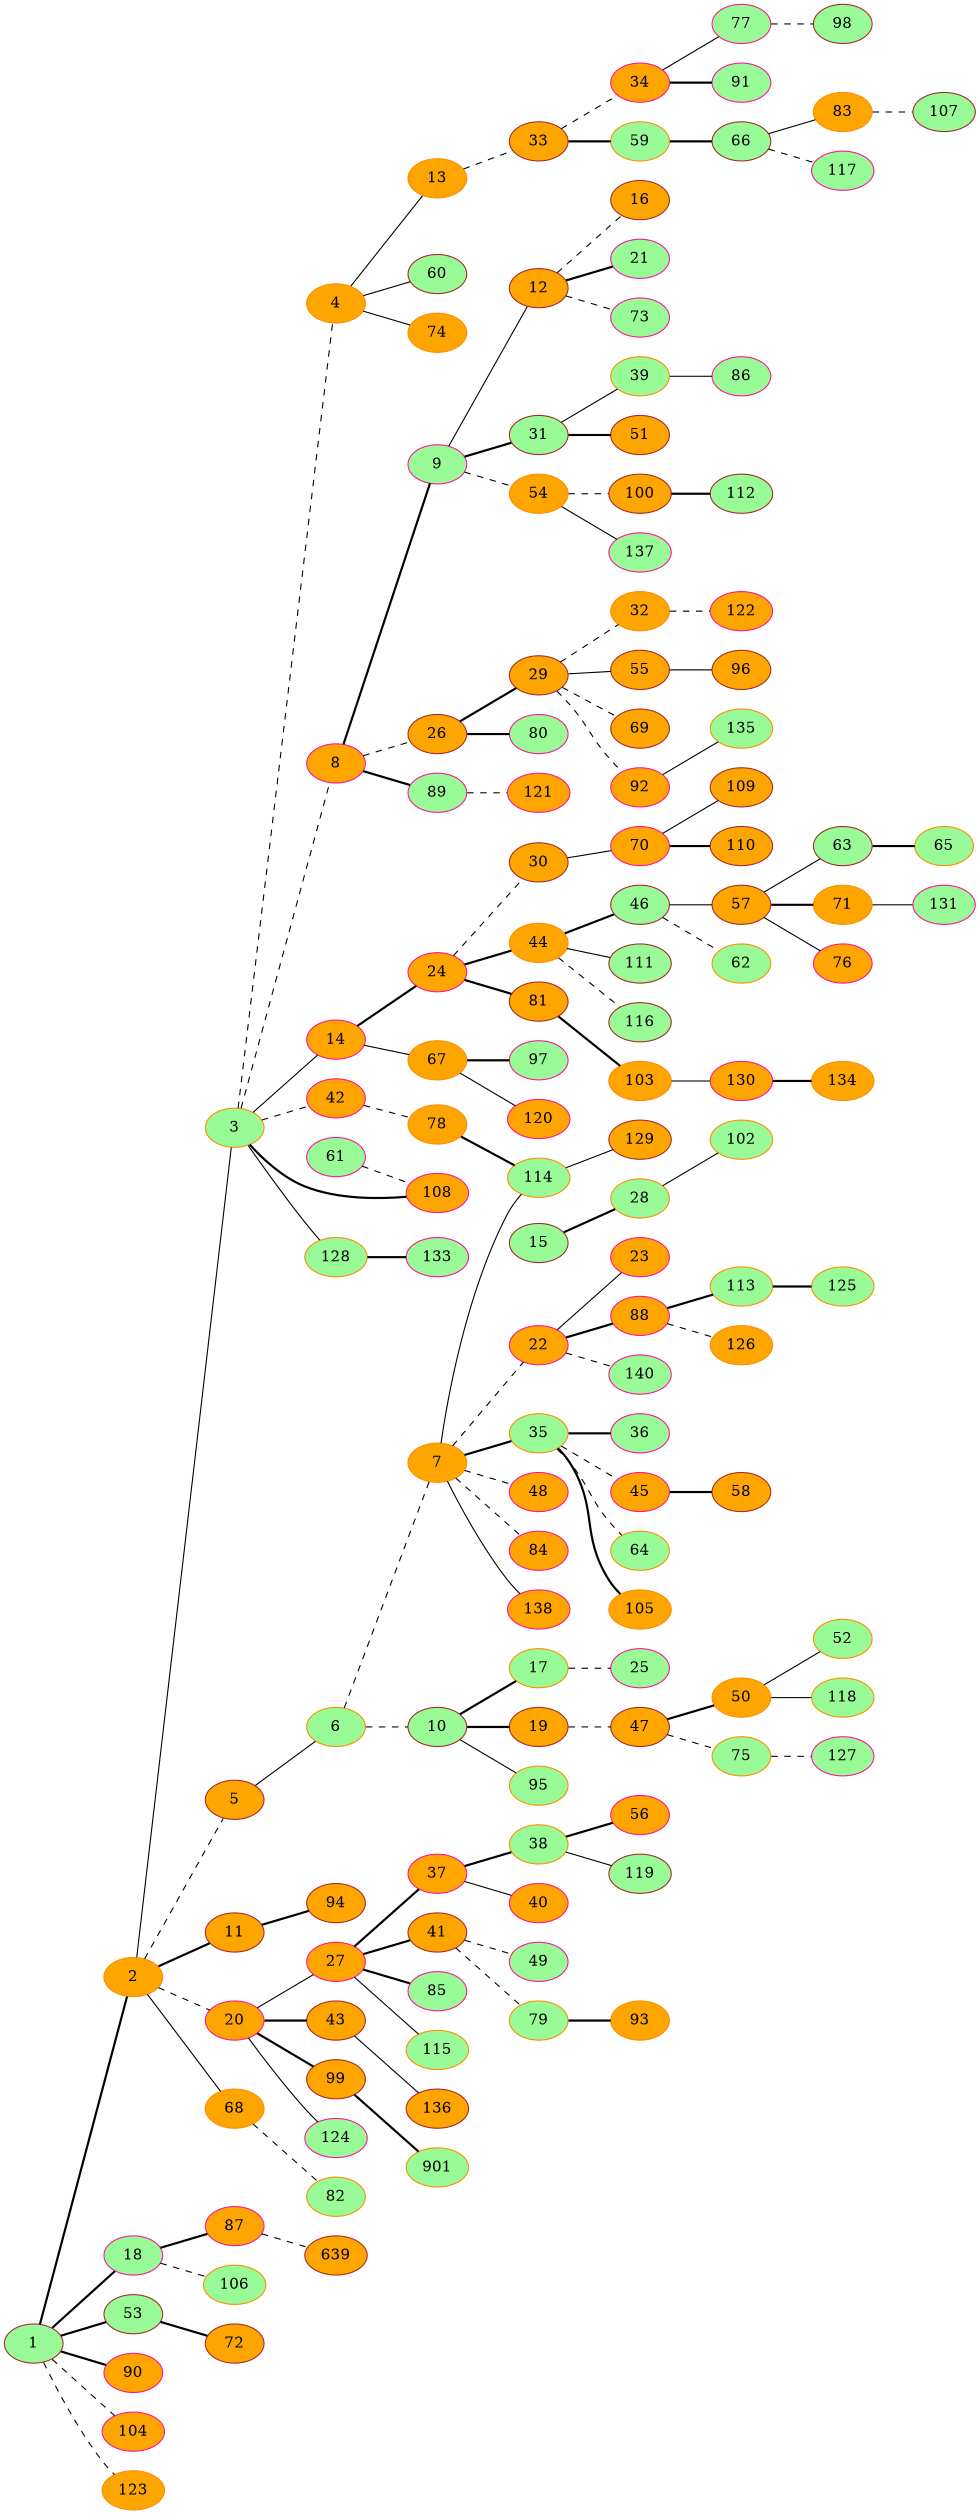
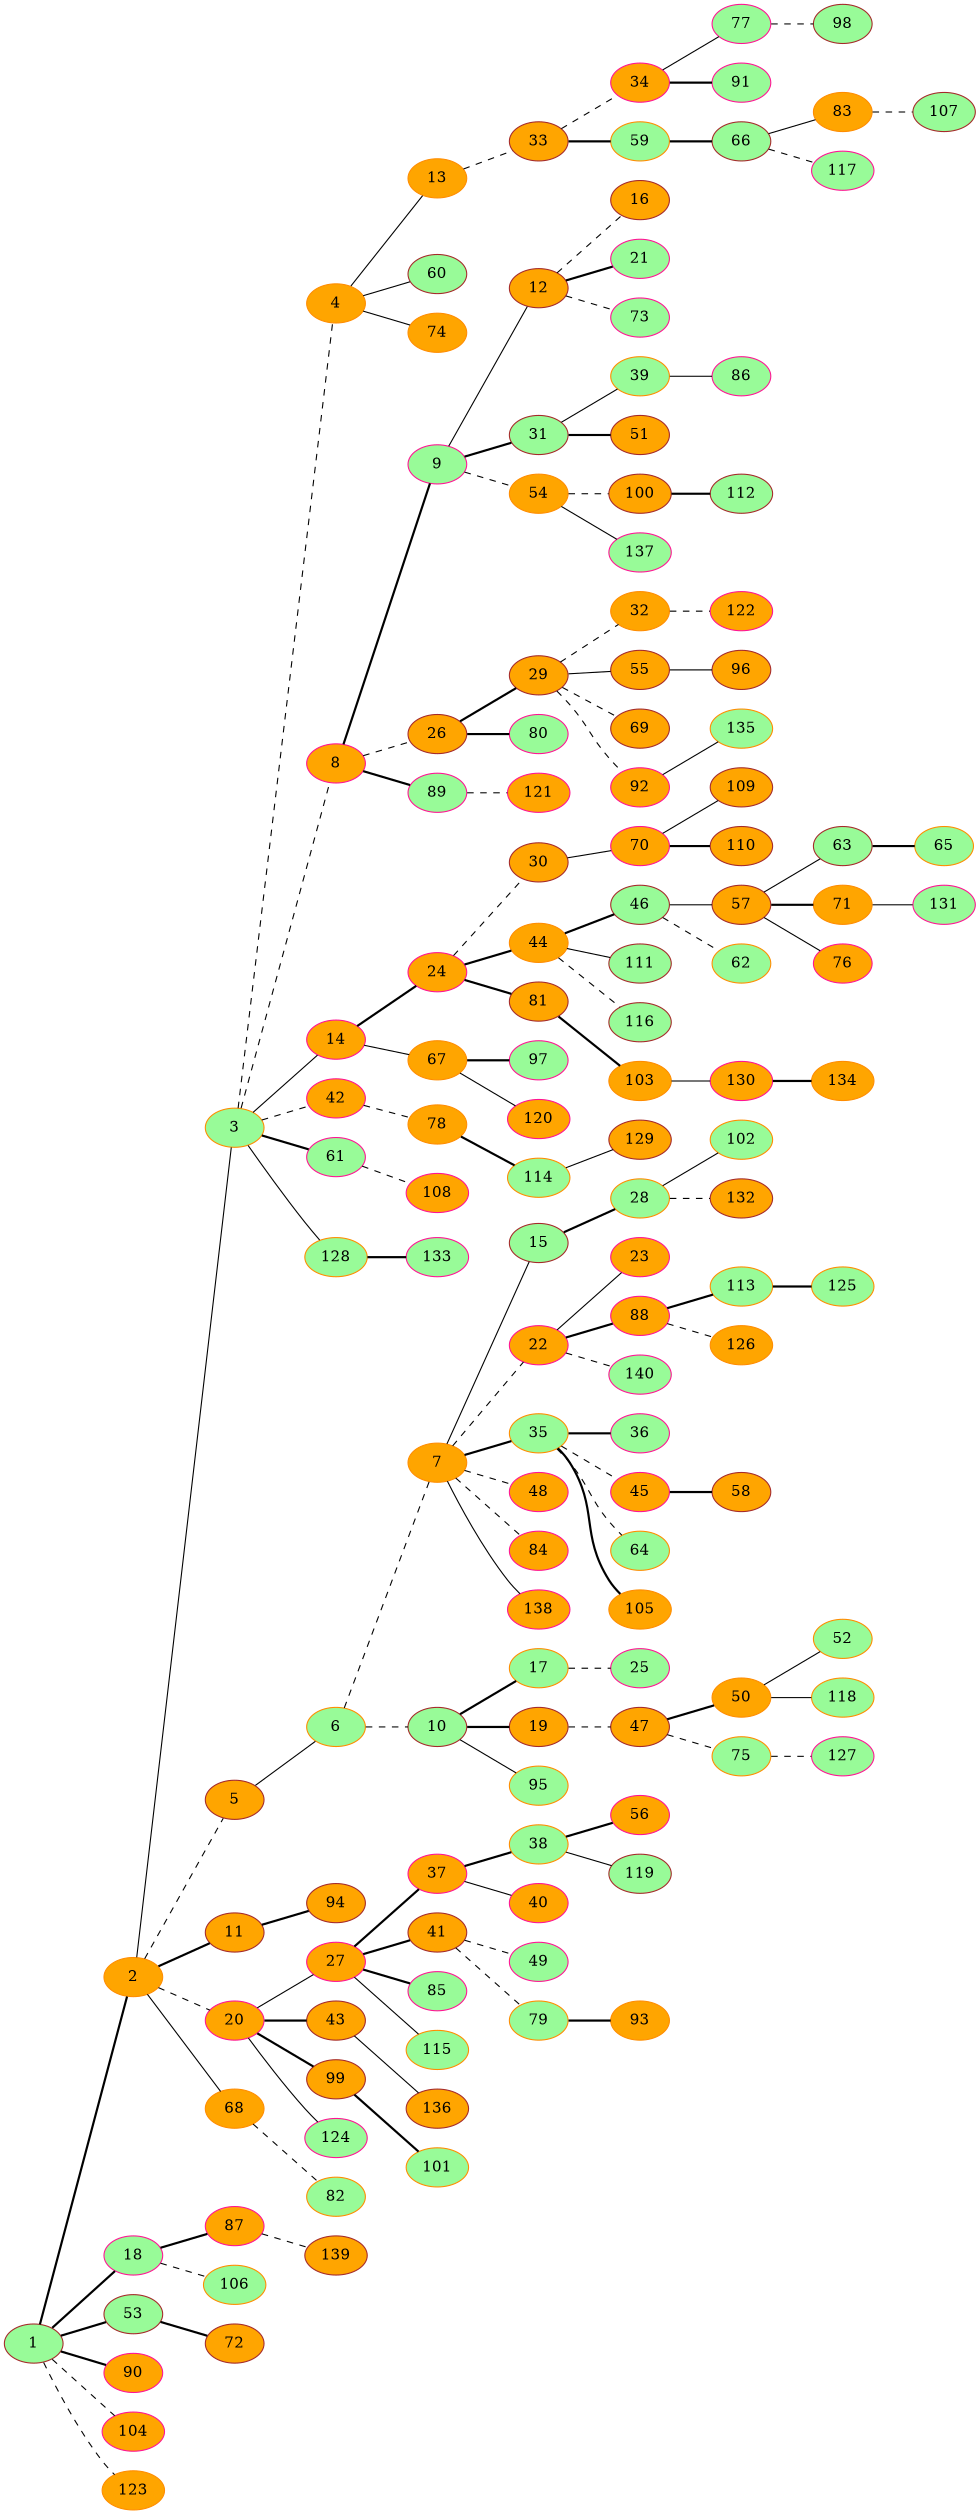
(321, 1191) -> (285, 1142)
none -> (741, 1198)
(469, 1314) -> (488, 1353)
(437, 2167) -> (437, 2167)
(336, 2255) -> (336, 2255)
